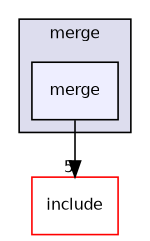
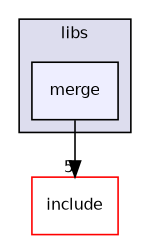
(75, 34) -> (75, 34)
